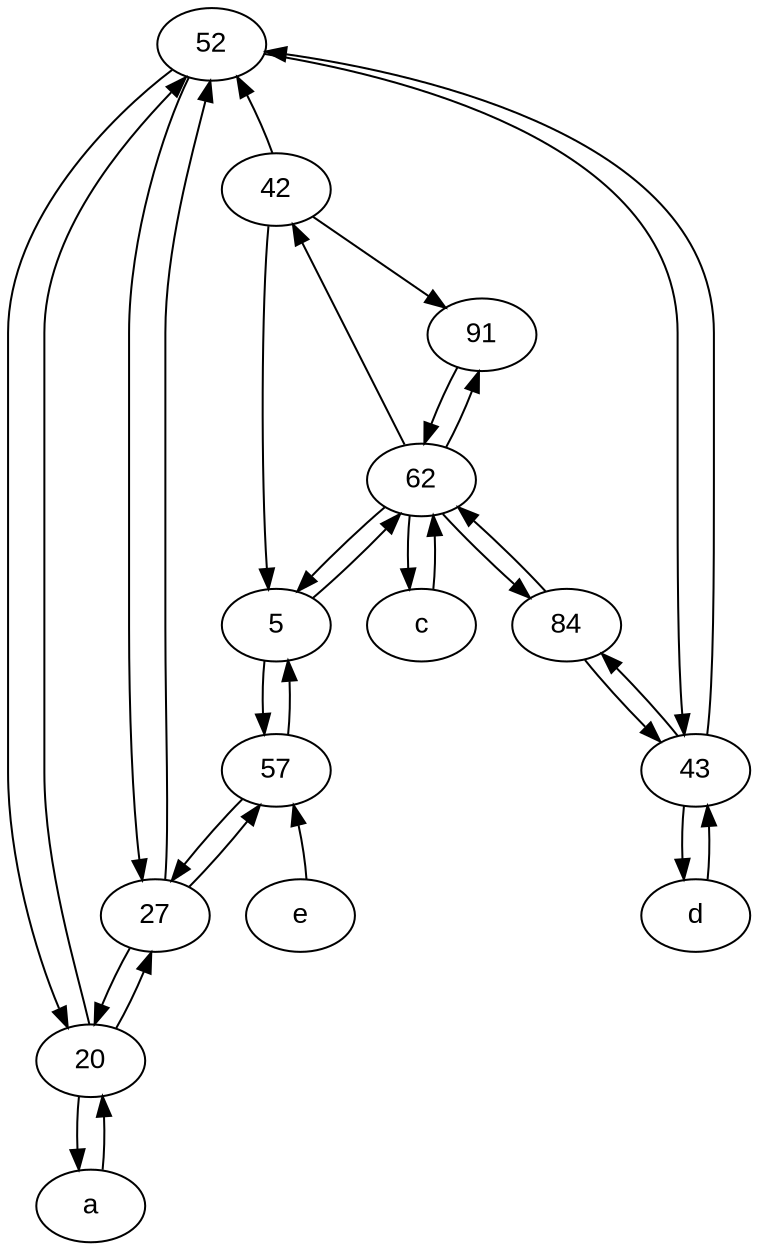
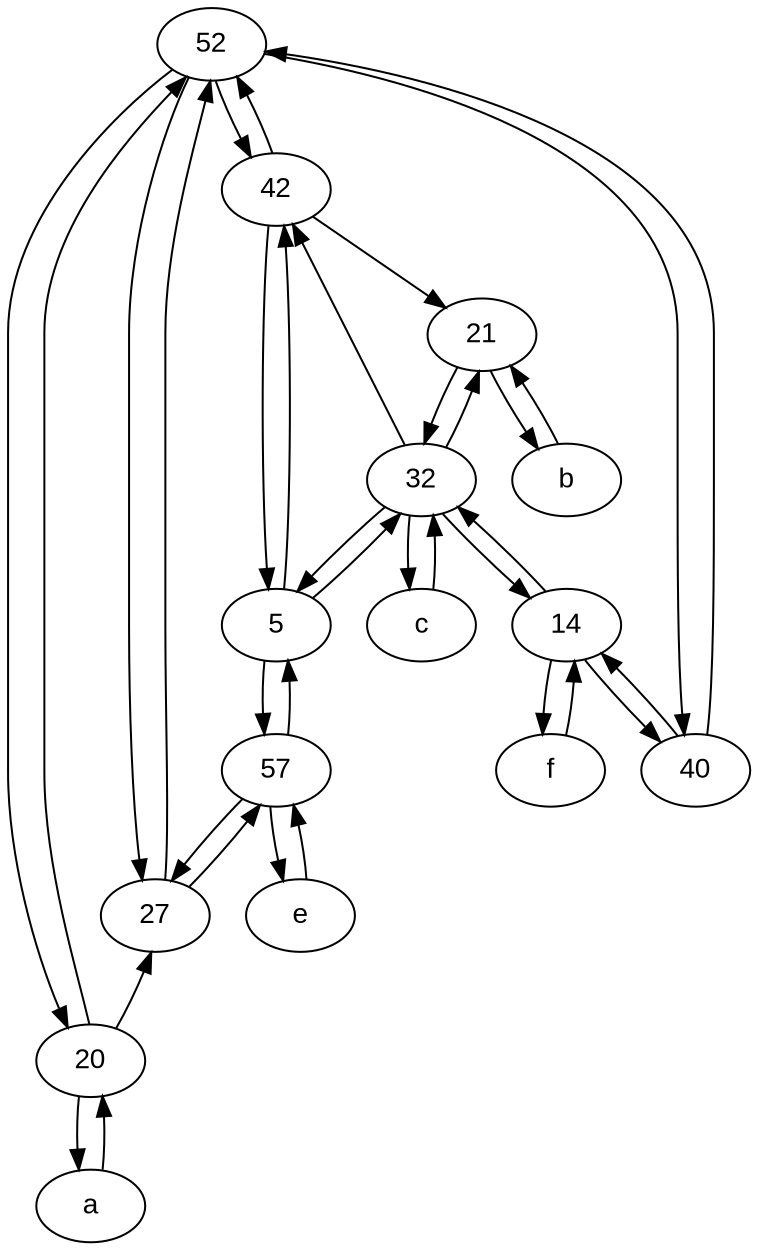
none -> (228, 111)
(482, 335) -> (482, 335)
none -> (290, 418)
(421, 480) -> (421, 480)
none -> (567, 480)
(567, 625) -> (567, 625)
none -> (551, 770)
(696, 770) -> (696, 770)
none -> (273, 834)
(696, 916) -> none
(115, 976) -> none
